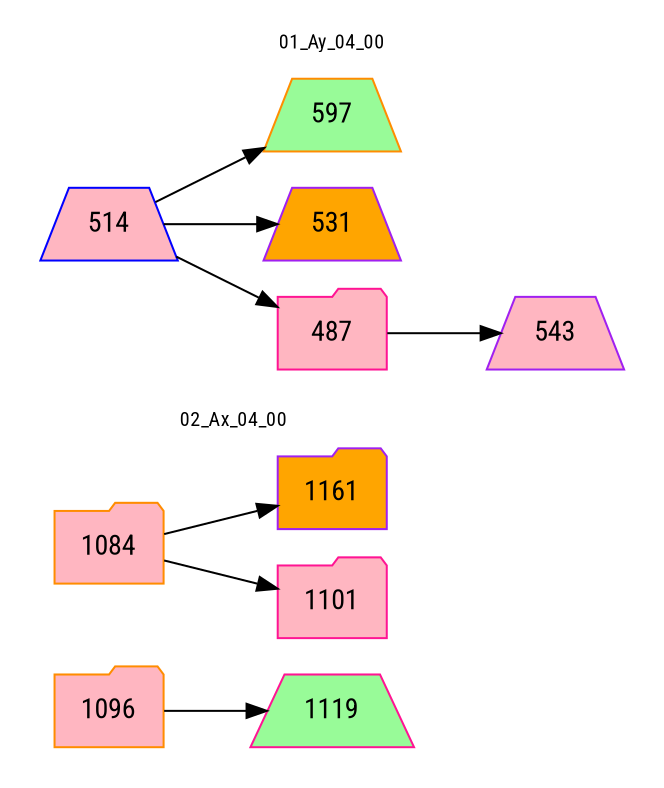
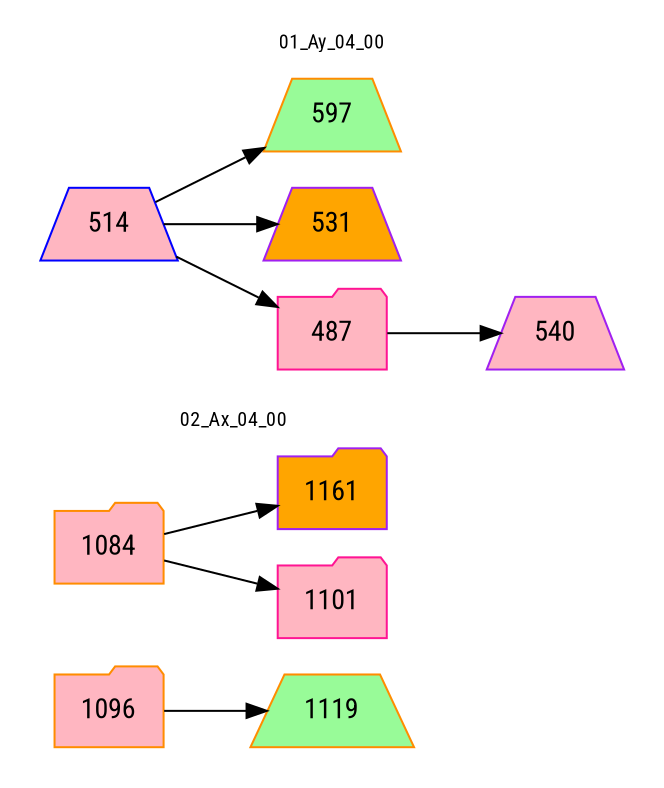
(555, 333) -> (555, 333)
(332, 711) -> (332, 711)
